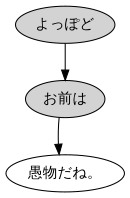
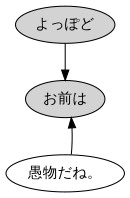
(58, 131) -> (72, 141)
